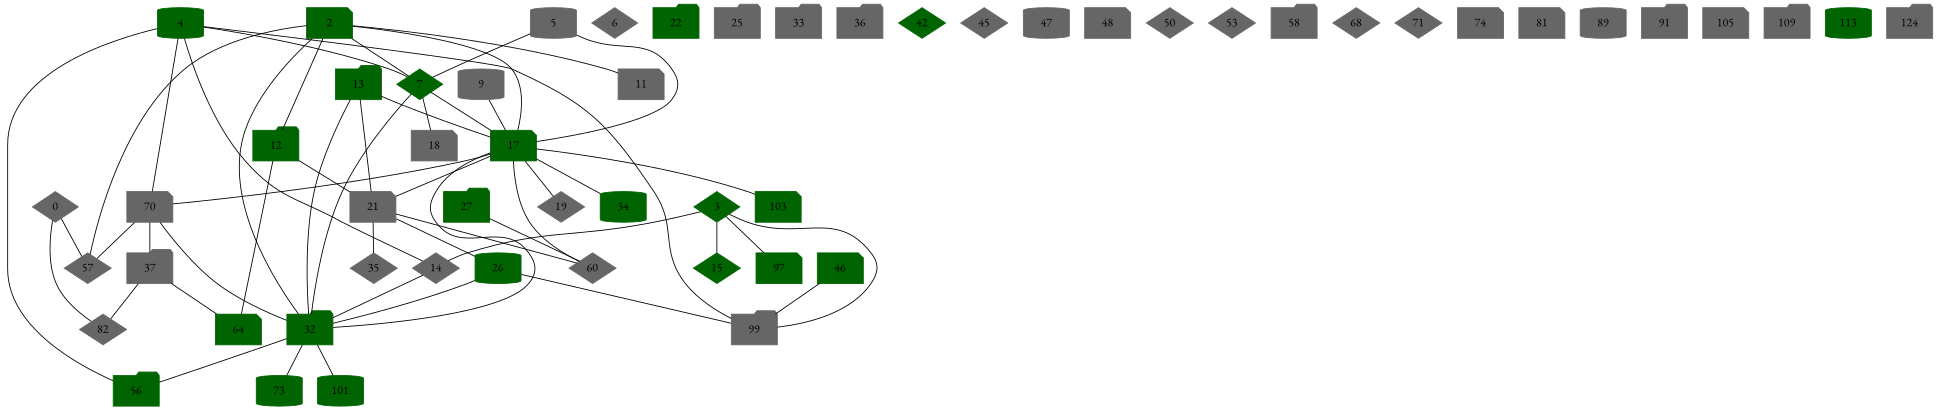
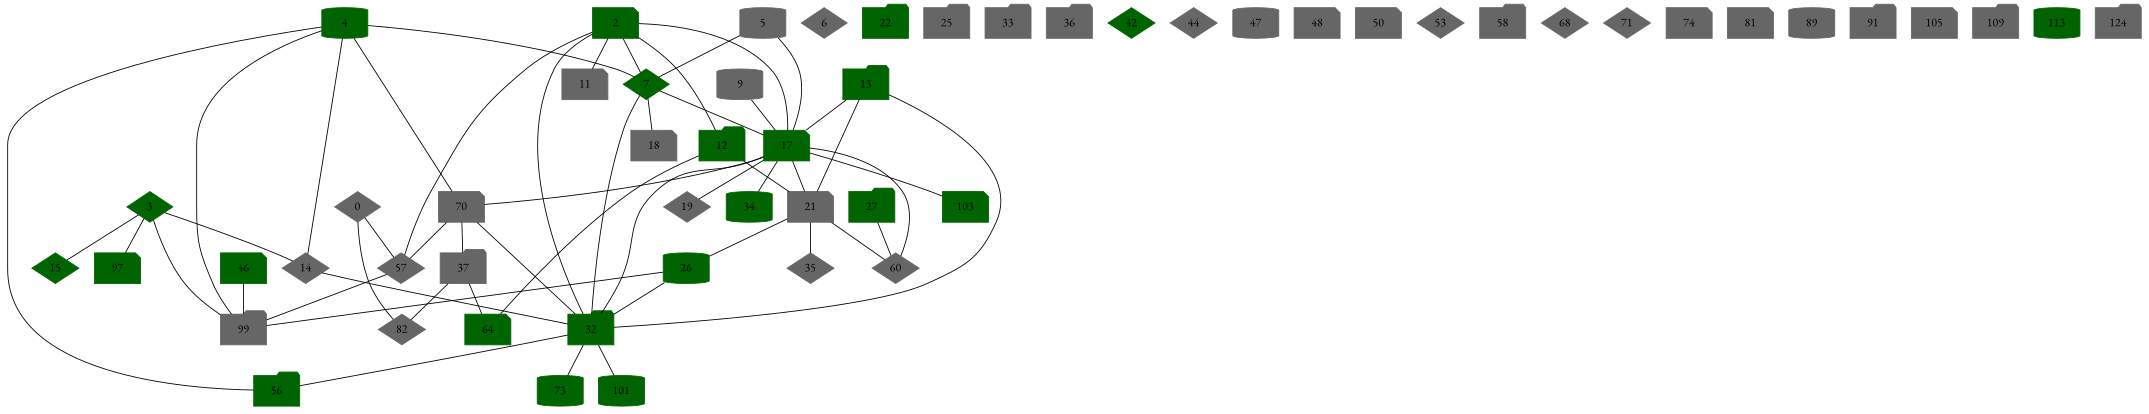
(984, 23) -> (1194, 23)
(1170, 23) -> (1378, 23)
none -> (327, 297)
